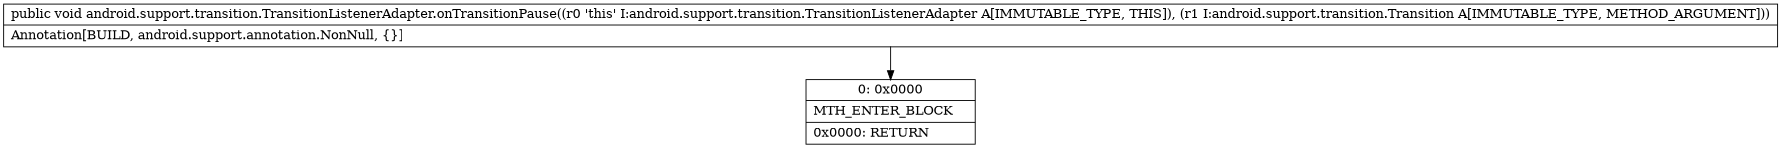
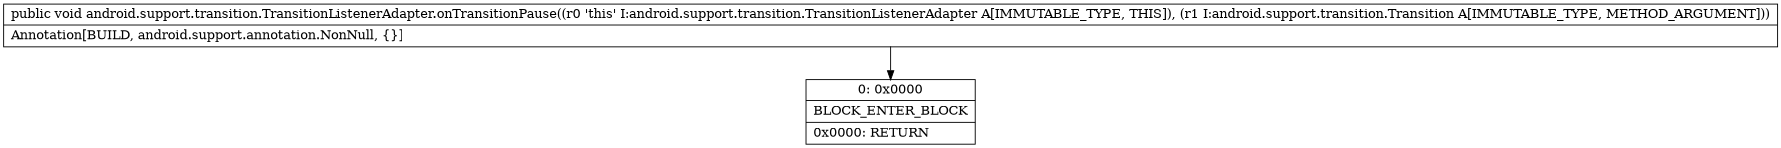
(883, 111) -> (891, 111)
